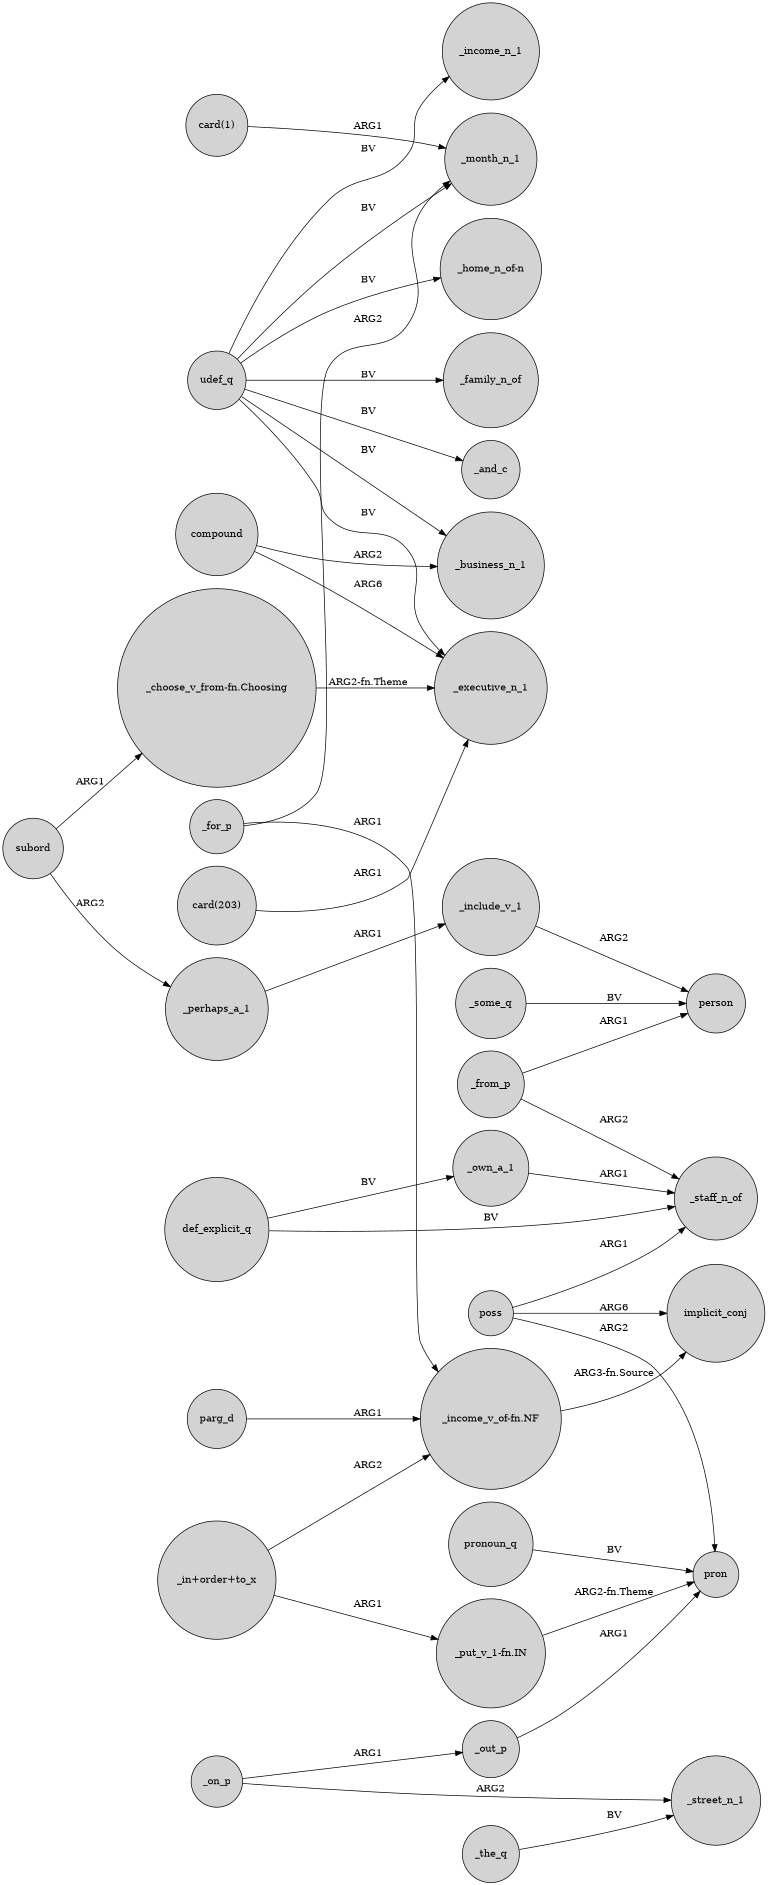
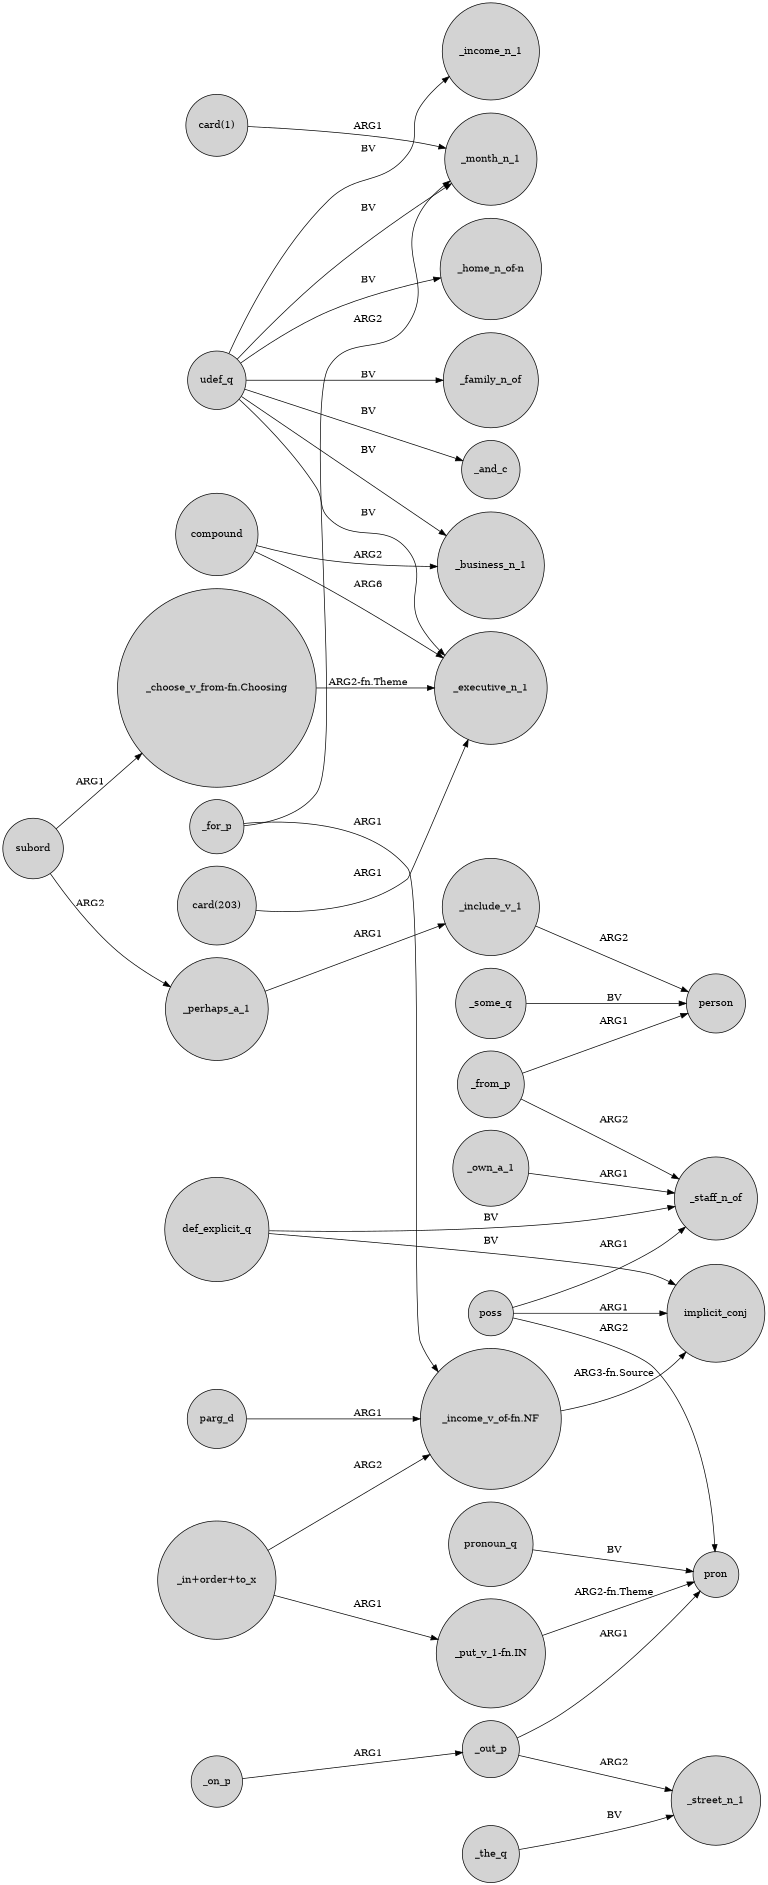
(357, 1198) -> (470, 1251)
(614, 1308) -> (614, 1308)
(453, 1795) -> (592, 1772)
